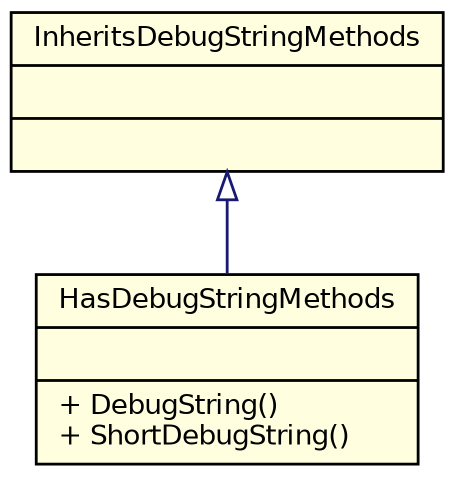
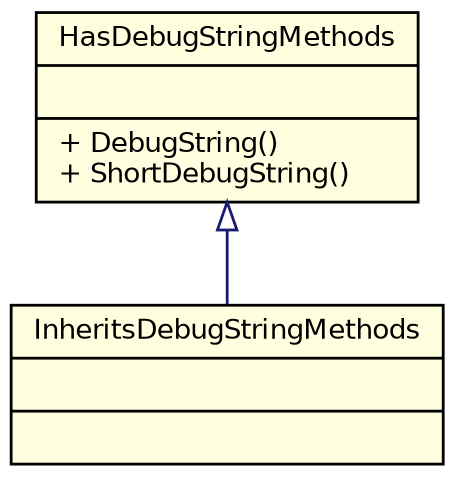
(227, 237) -> (227, 267)
